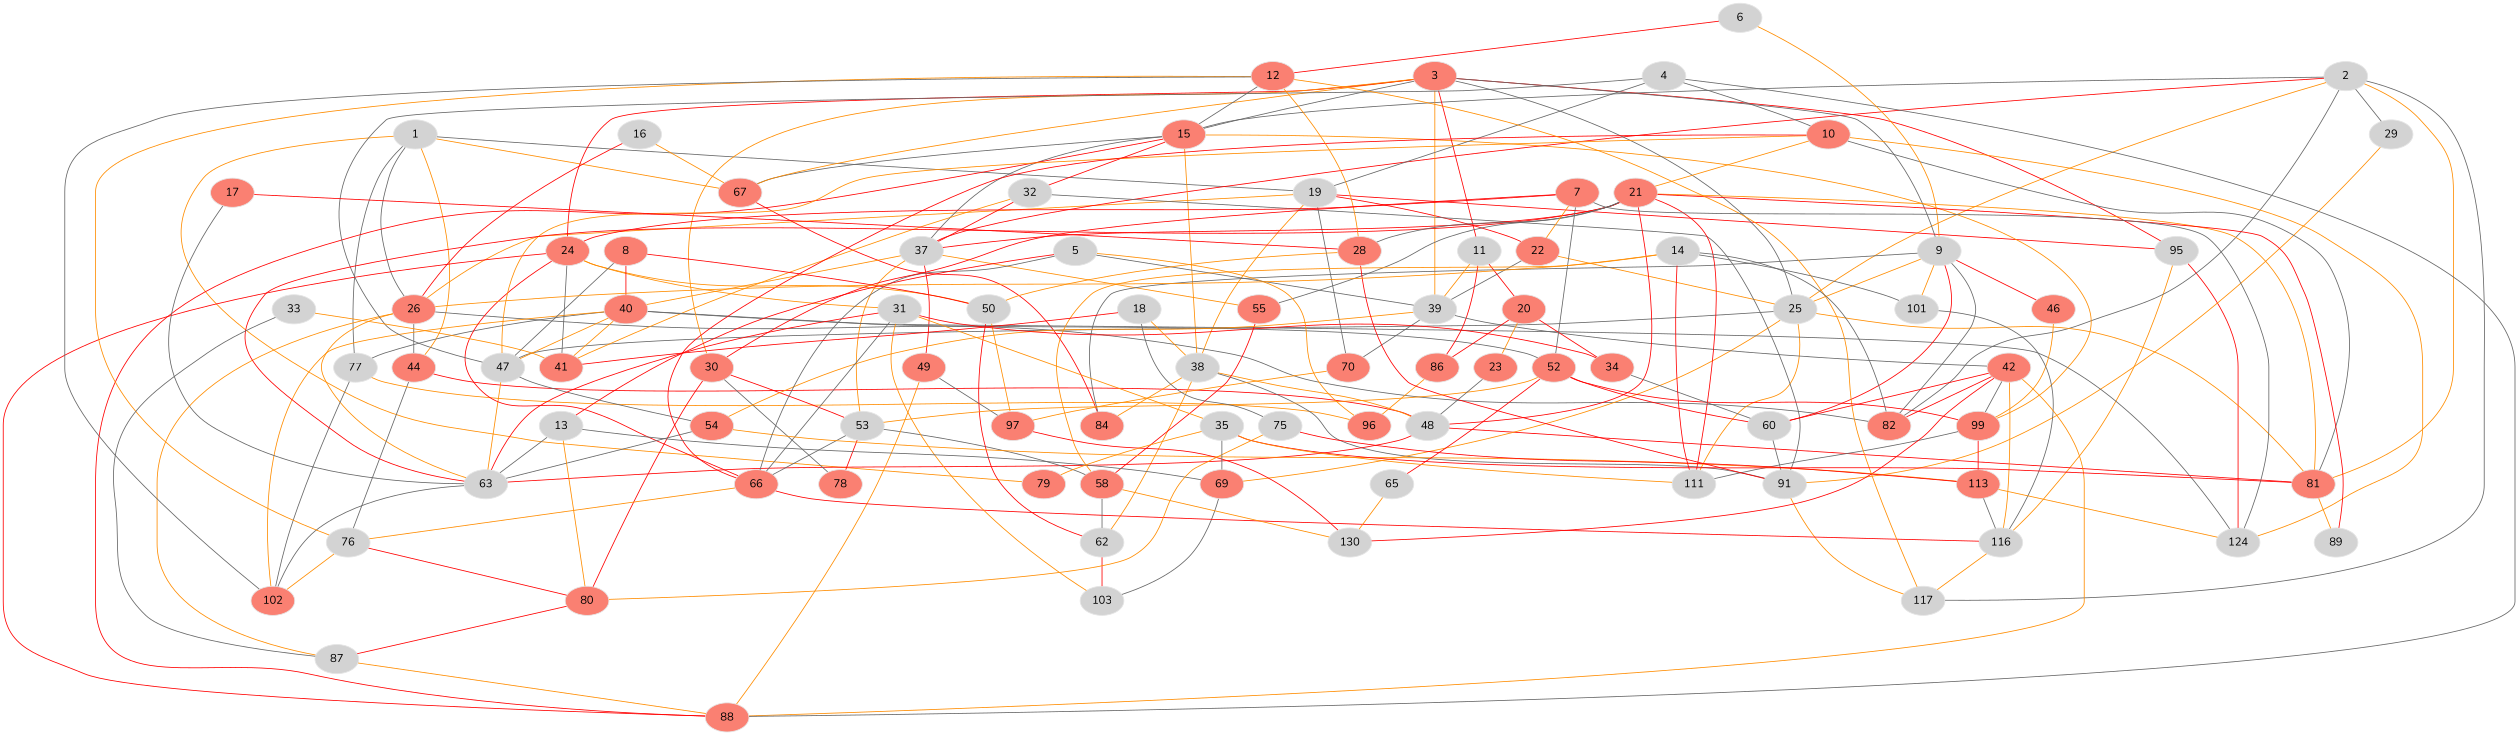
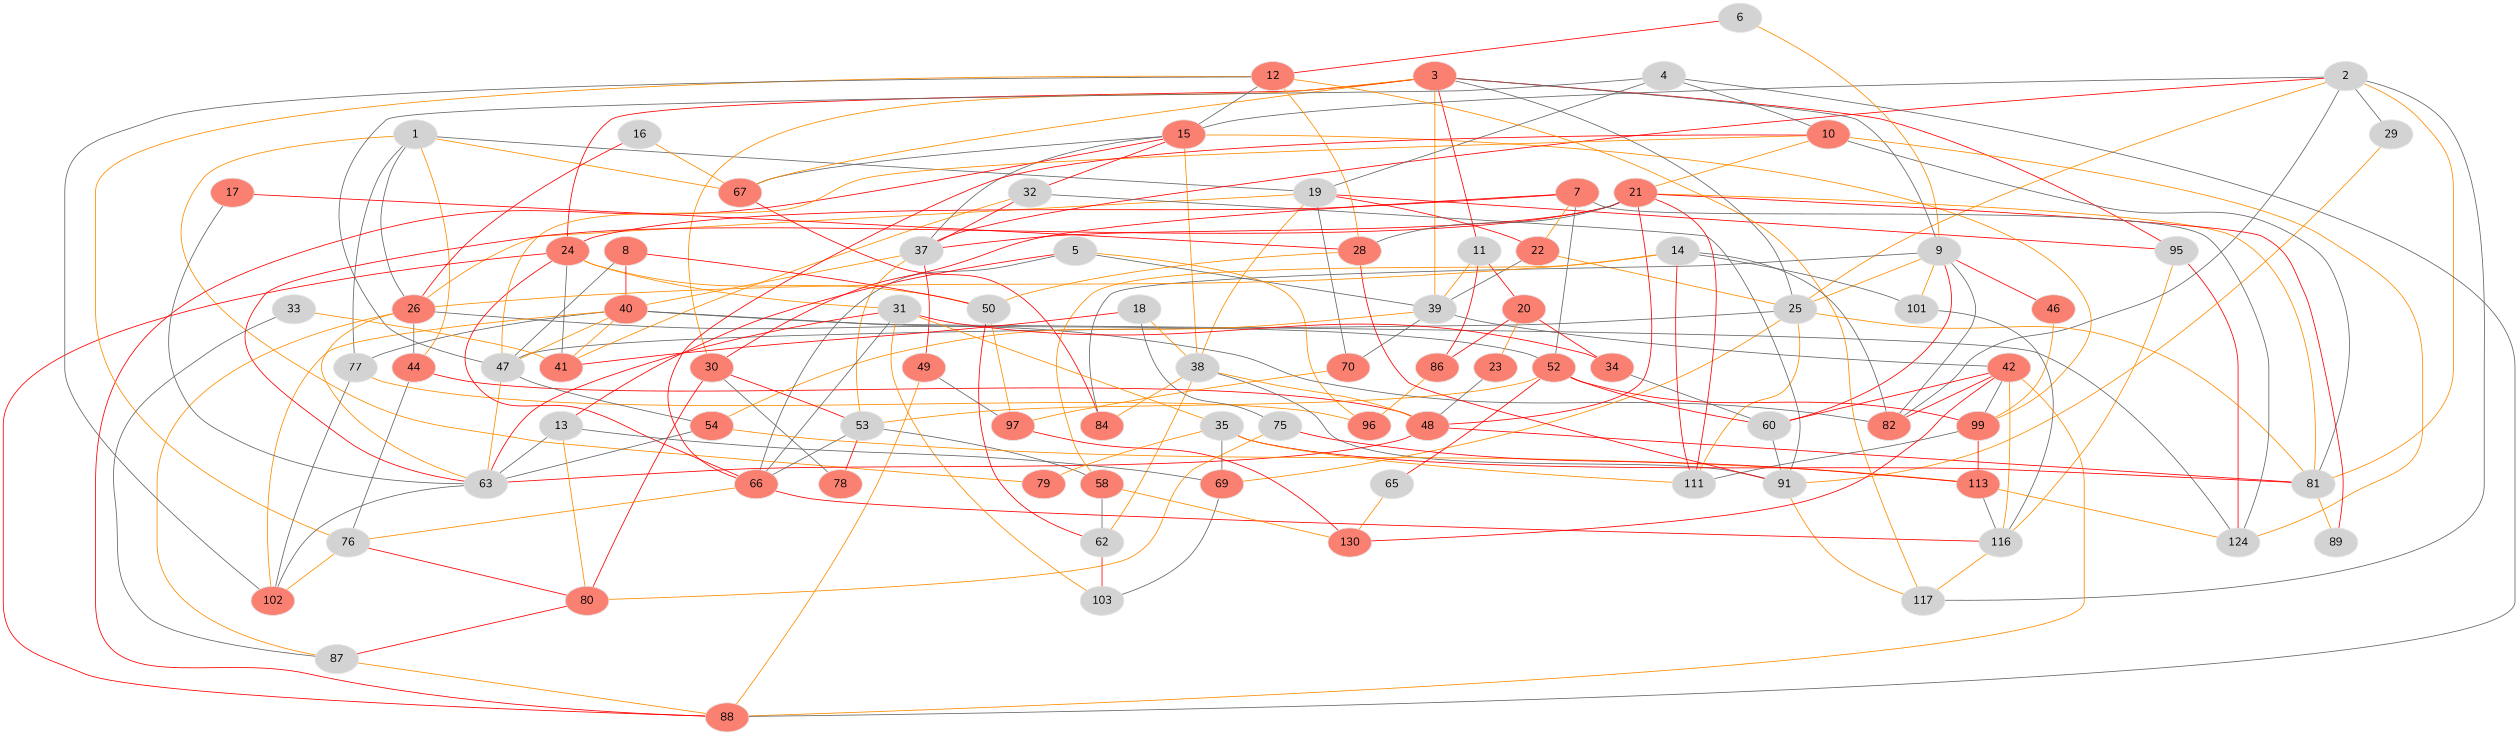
(1309, 104) -> none
(1259, 309) -> none
(1428, 426) -> (1428, 426)
(2313, 484) -> (2313, 484)
(1350, 543) -> (1350, 543)
